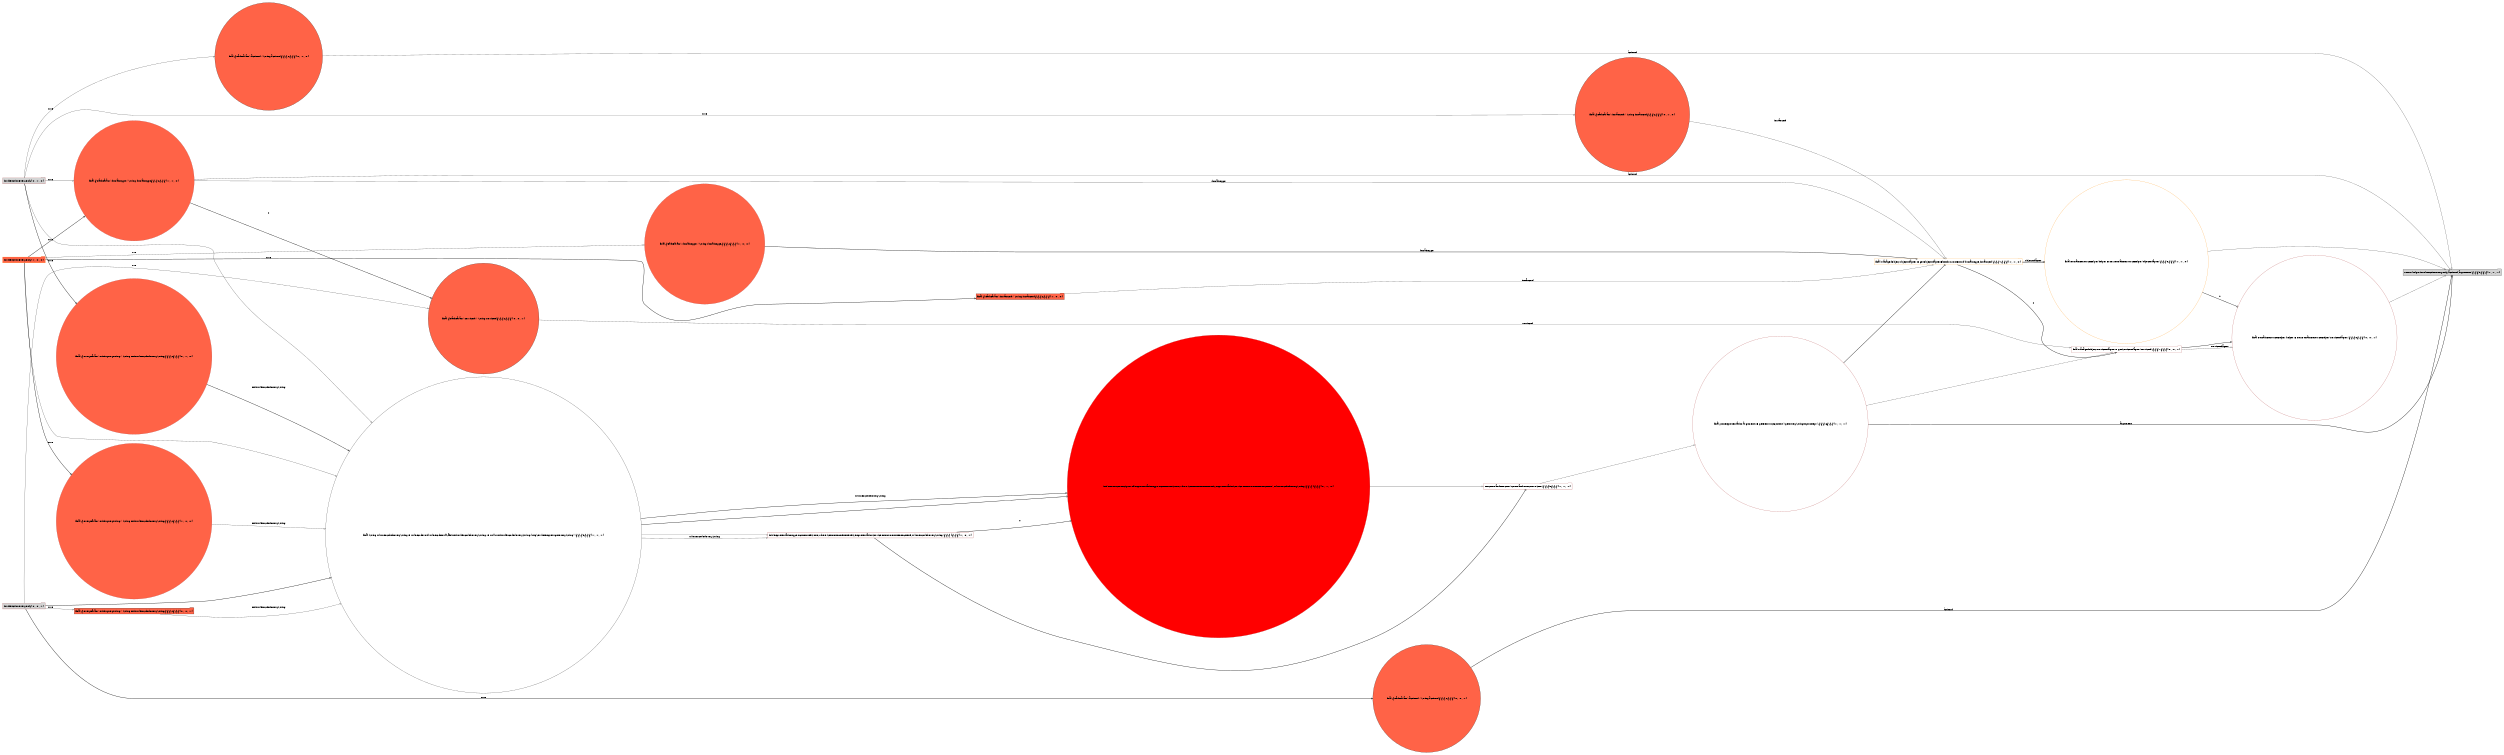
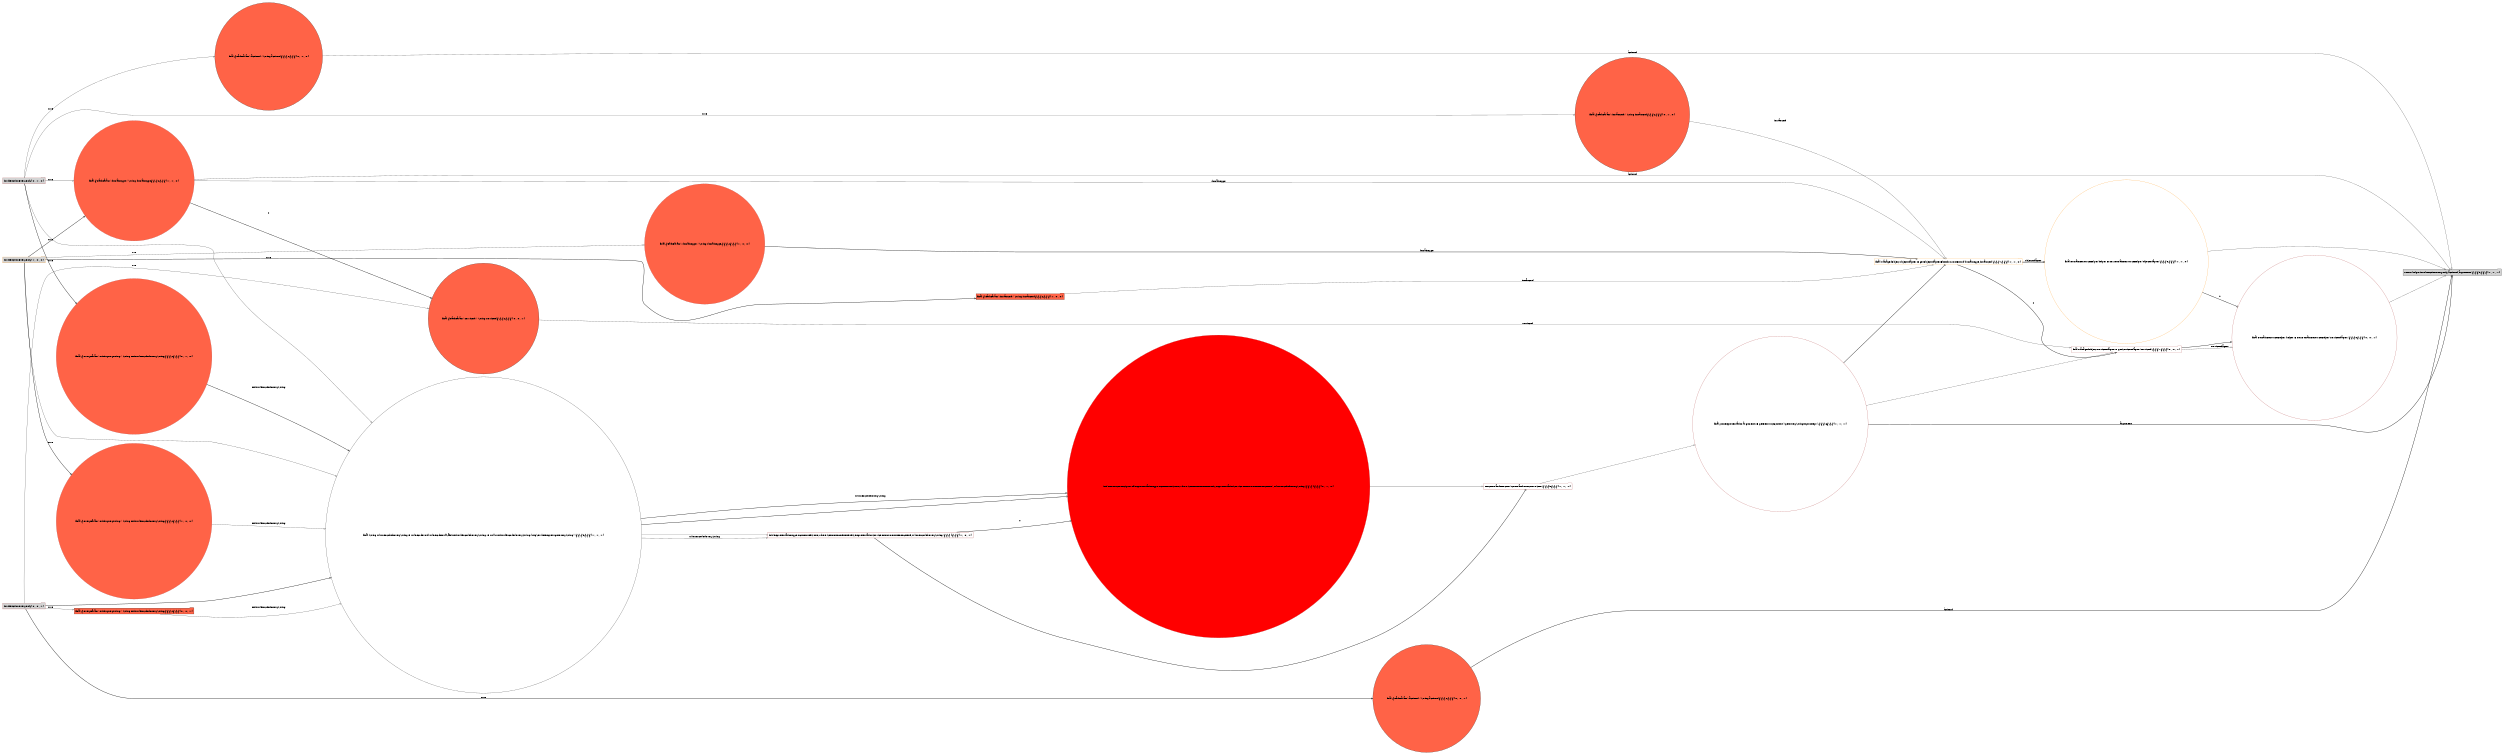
(24, 260) -> (24, 260)
